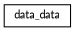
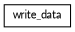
(37, 16) -> (37, 16)
